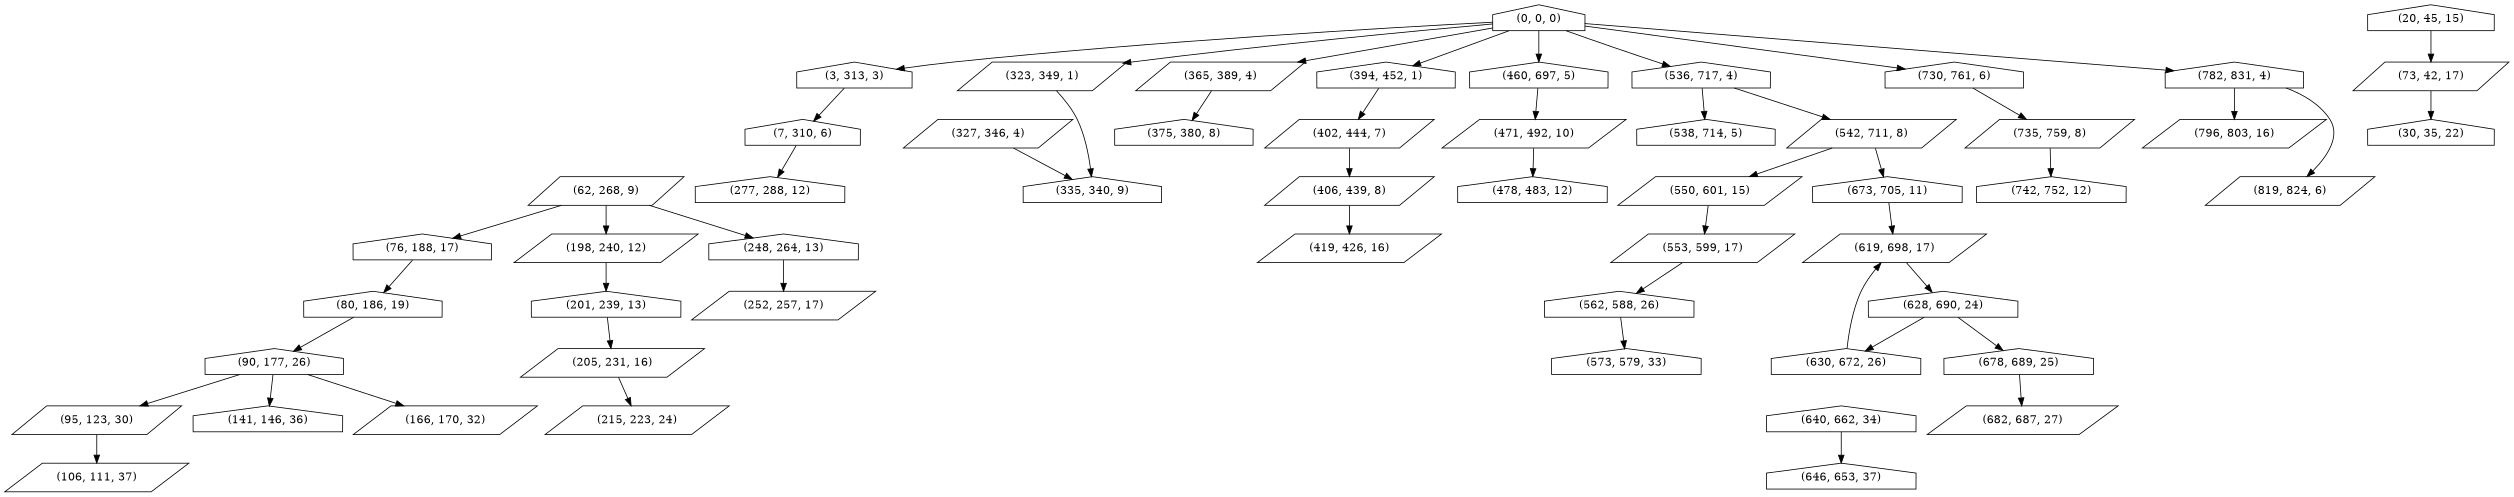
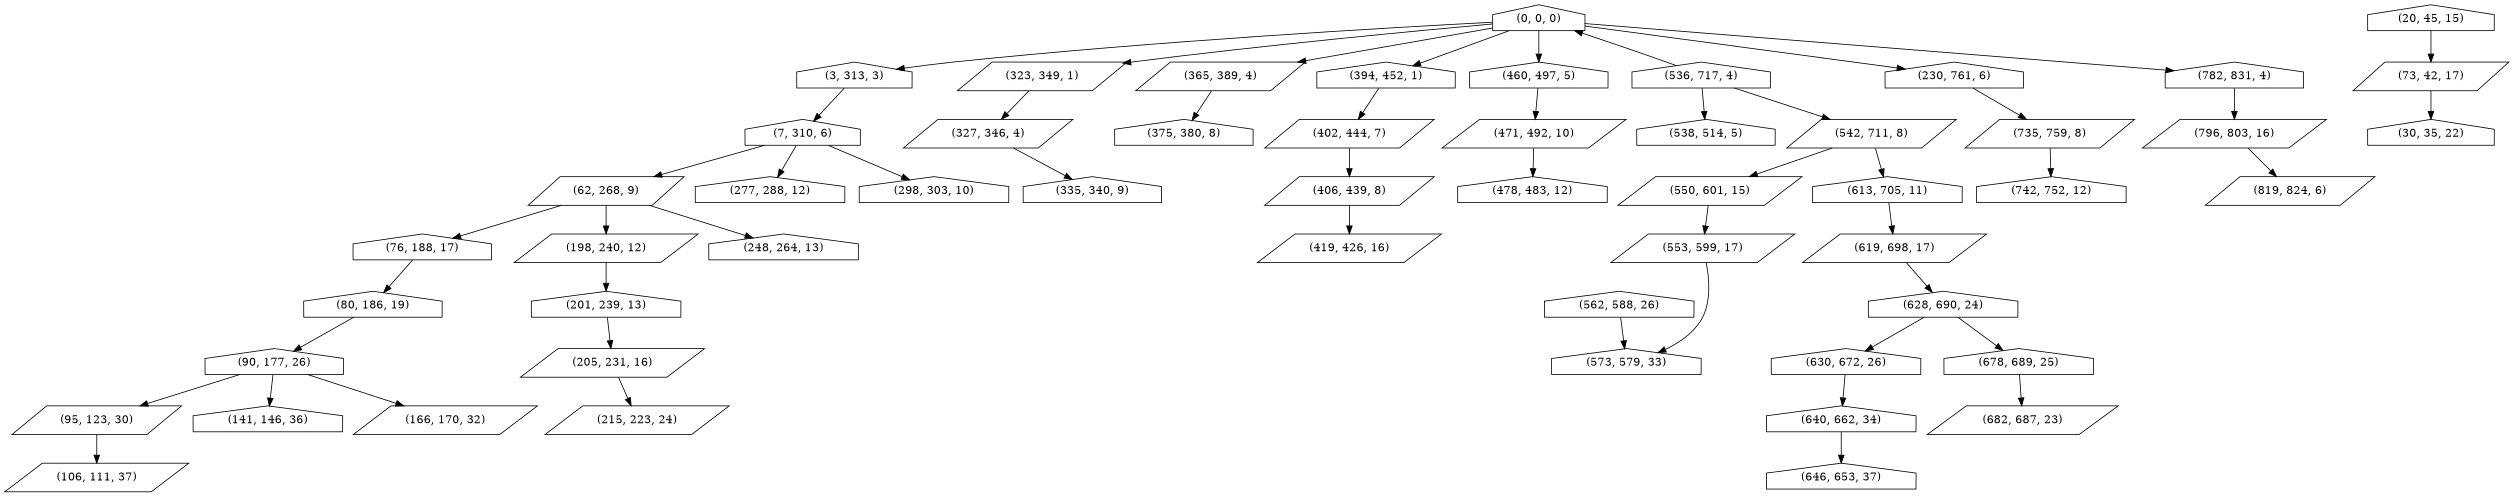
(1614, 48) -> (1629, 49)
(1539, 76) -> (1539, 76)
(1954, 76) -> (1954, 76)
(2331, 121) -> (2259, 160)
(1080, 127) -> (1018, 102)
(1706, 134) -> (1706, 134)
none -> (713, 160)
none -> (934, 191)
(1887, 191) -> (1887, 191)
(1663, 276) -> (1704, 315)
(784, 306) -> none
(1855, 306) -> (1844, 386)
(2023, 420) -> (2023, 420)
